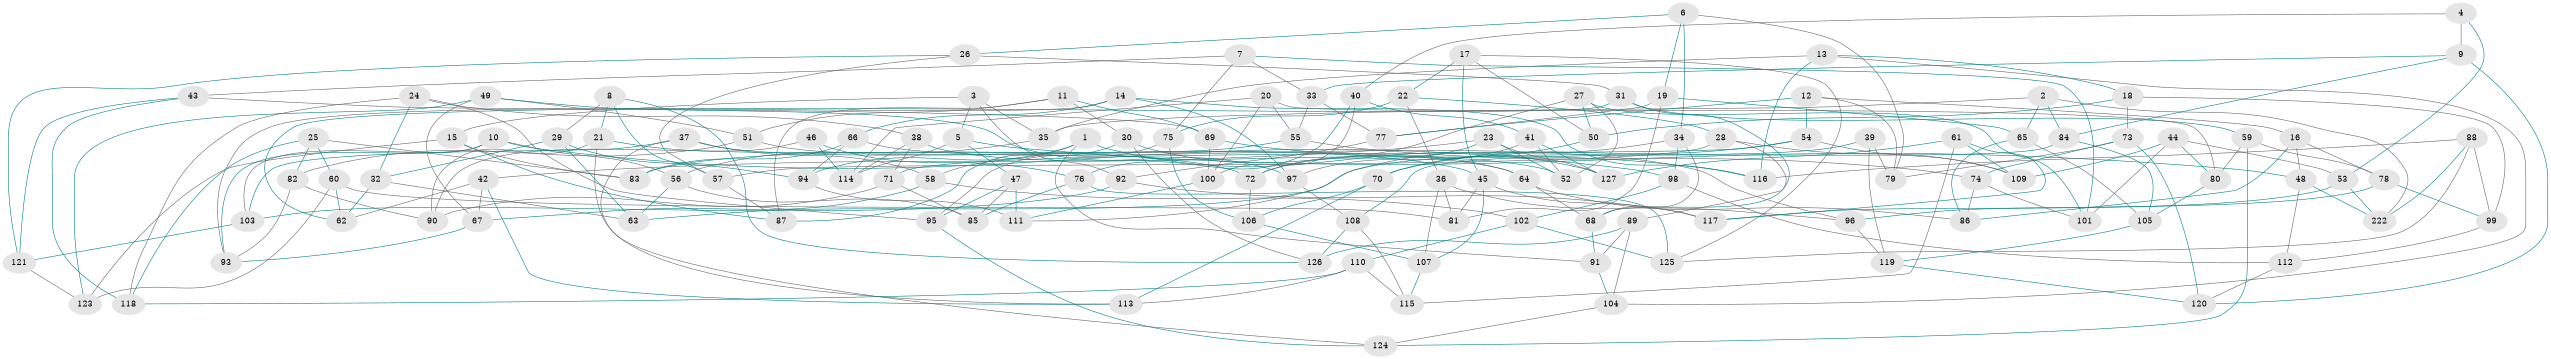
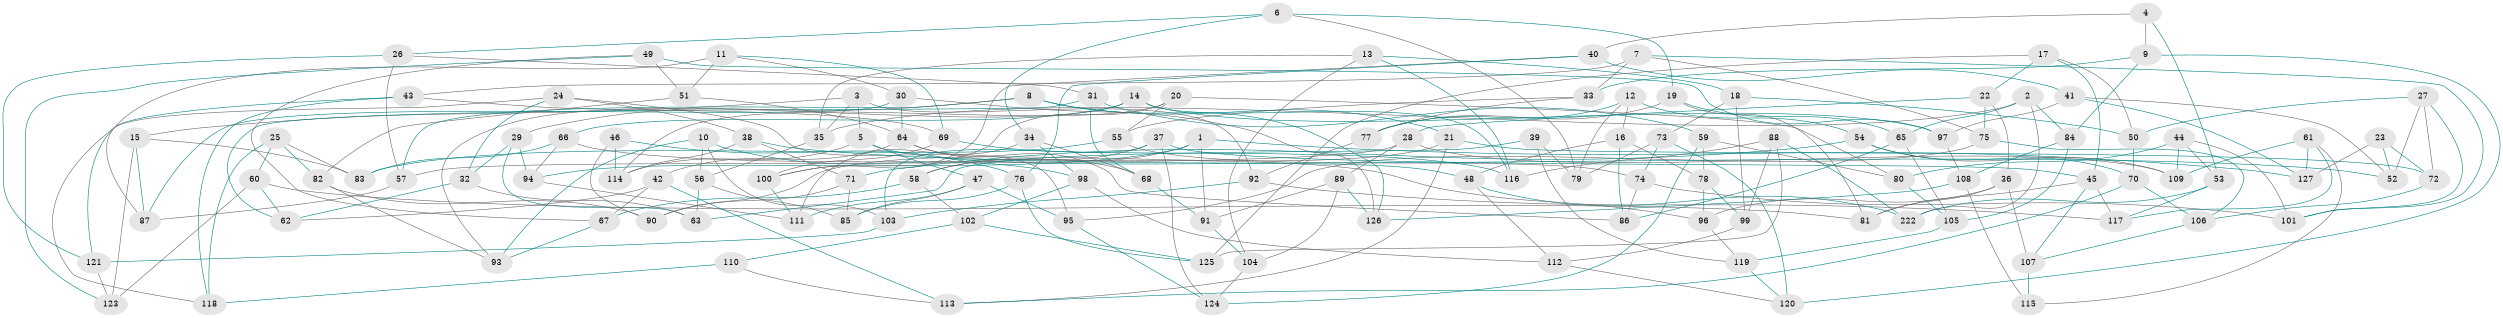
(840, 162) -> (831, 158)
(1383, 284) -> none
